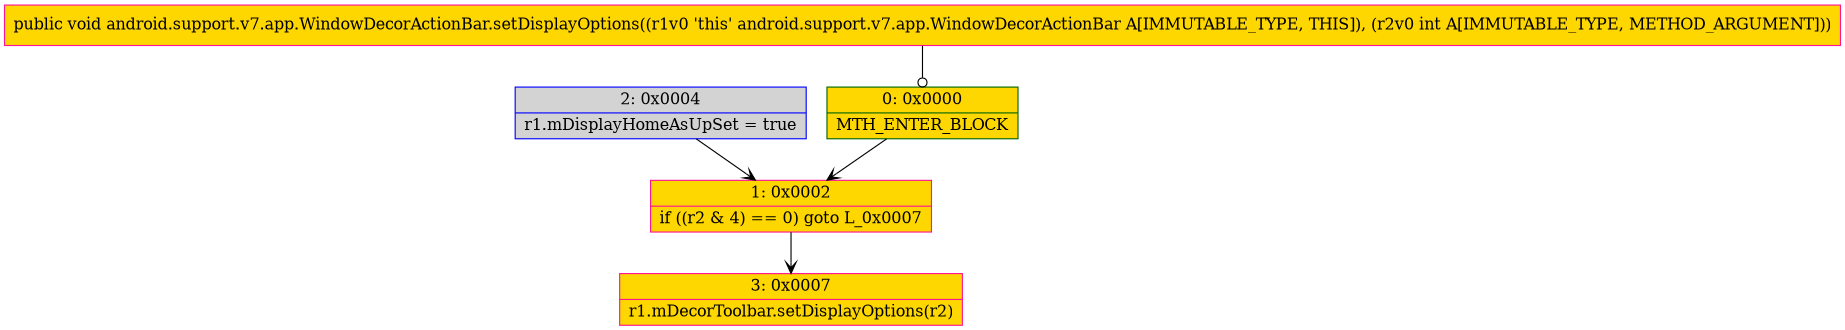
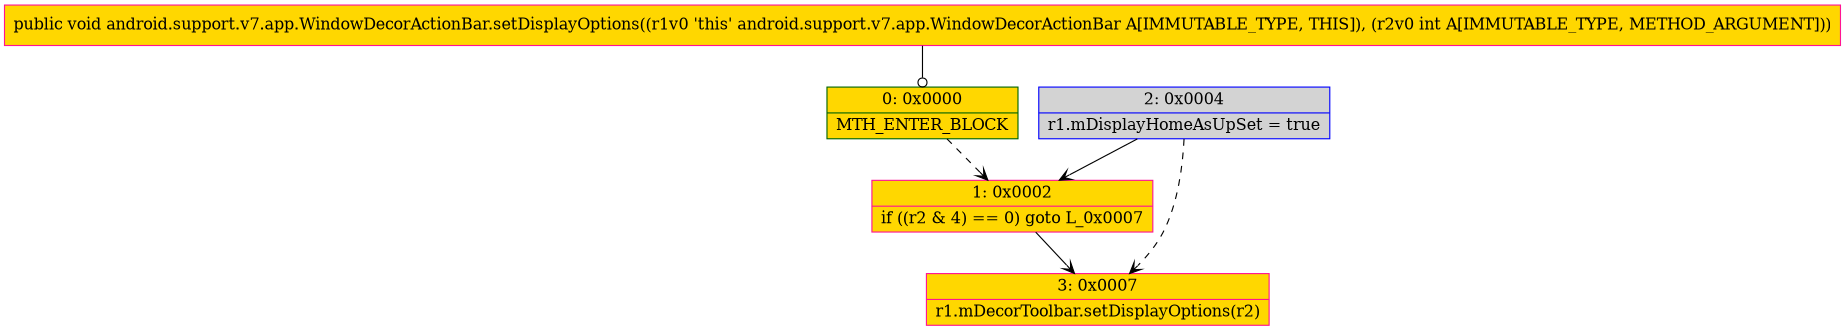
(861, 156) -> (963, 156)
none -> (1173, 207)
